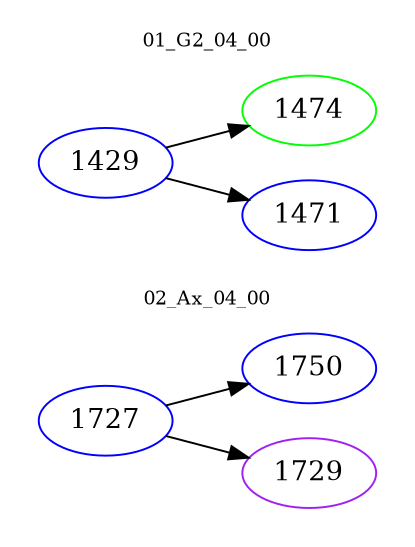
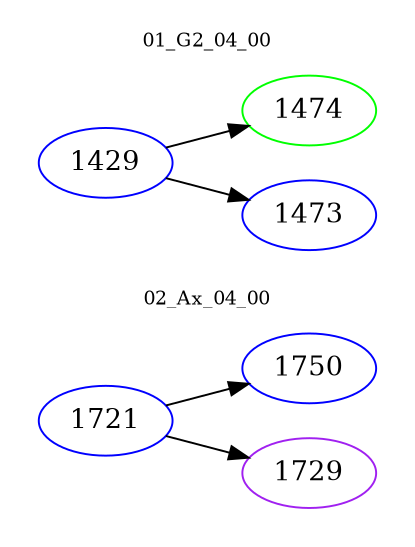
(309, 215) -> (309, 215)
(106, 421) -> (106, 421)
